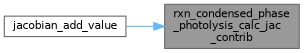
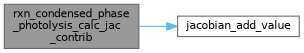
(140, 26) -> (153, 26)
